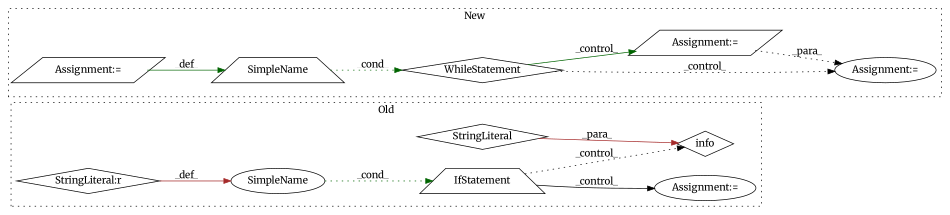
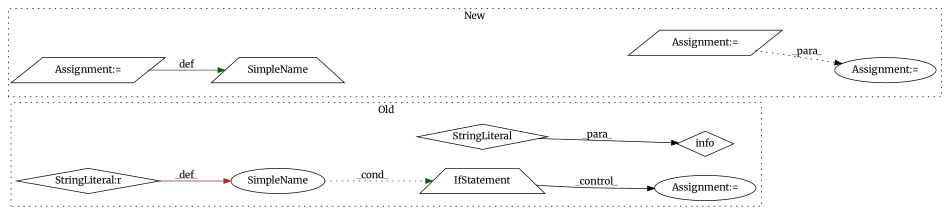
(482, 70) -> none
(605, 141) -> (605, 141)
(601, 161) -> none
